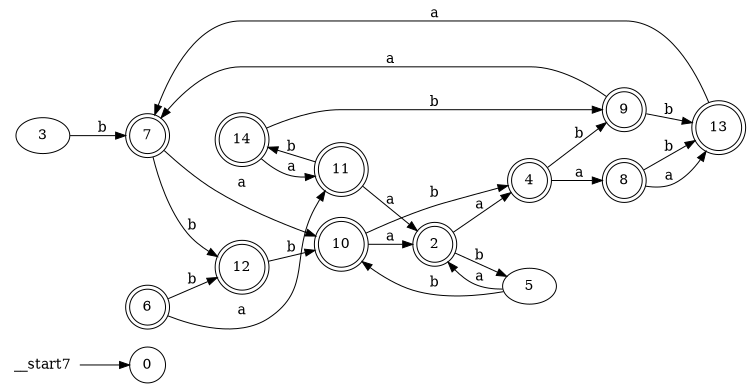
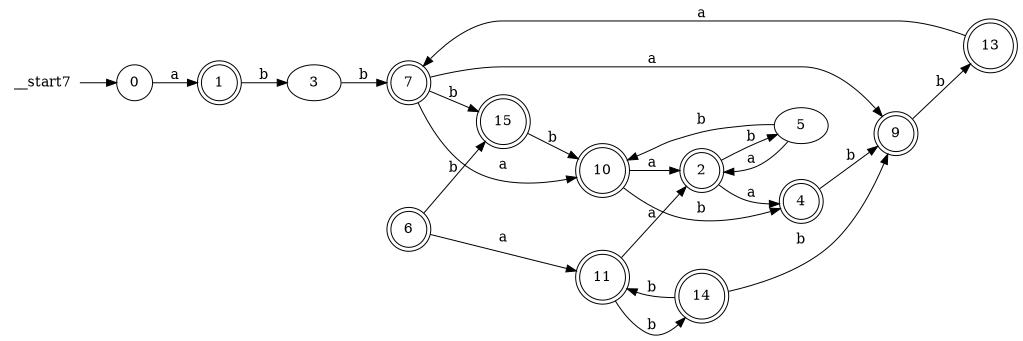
(383, 67) -> (659, 67)
none -> (219, 83)
(292, 167) -> (652, 288)
(624, 180) -> none
(242, 267) -> (503, 122)
